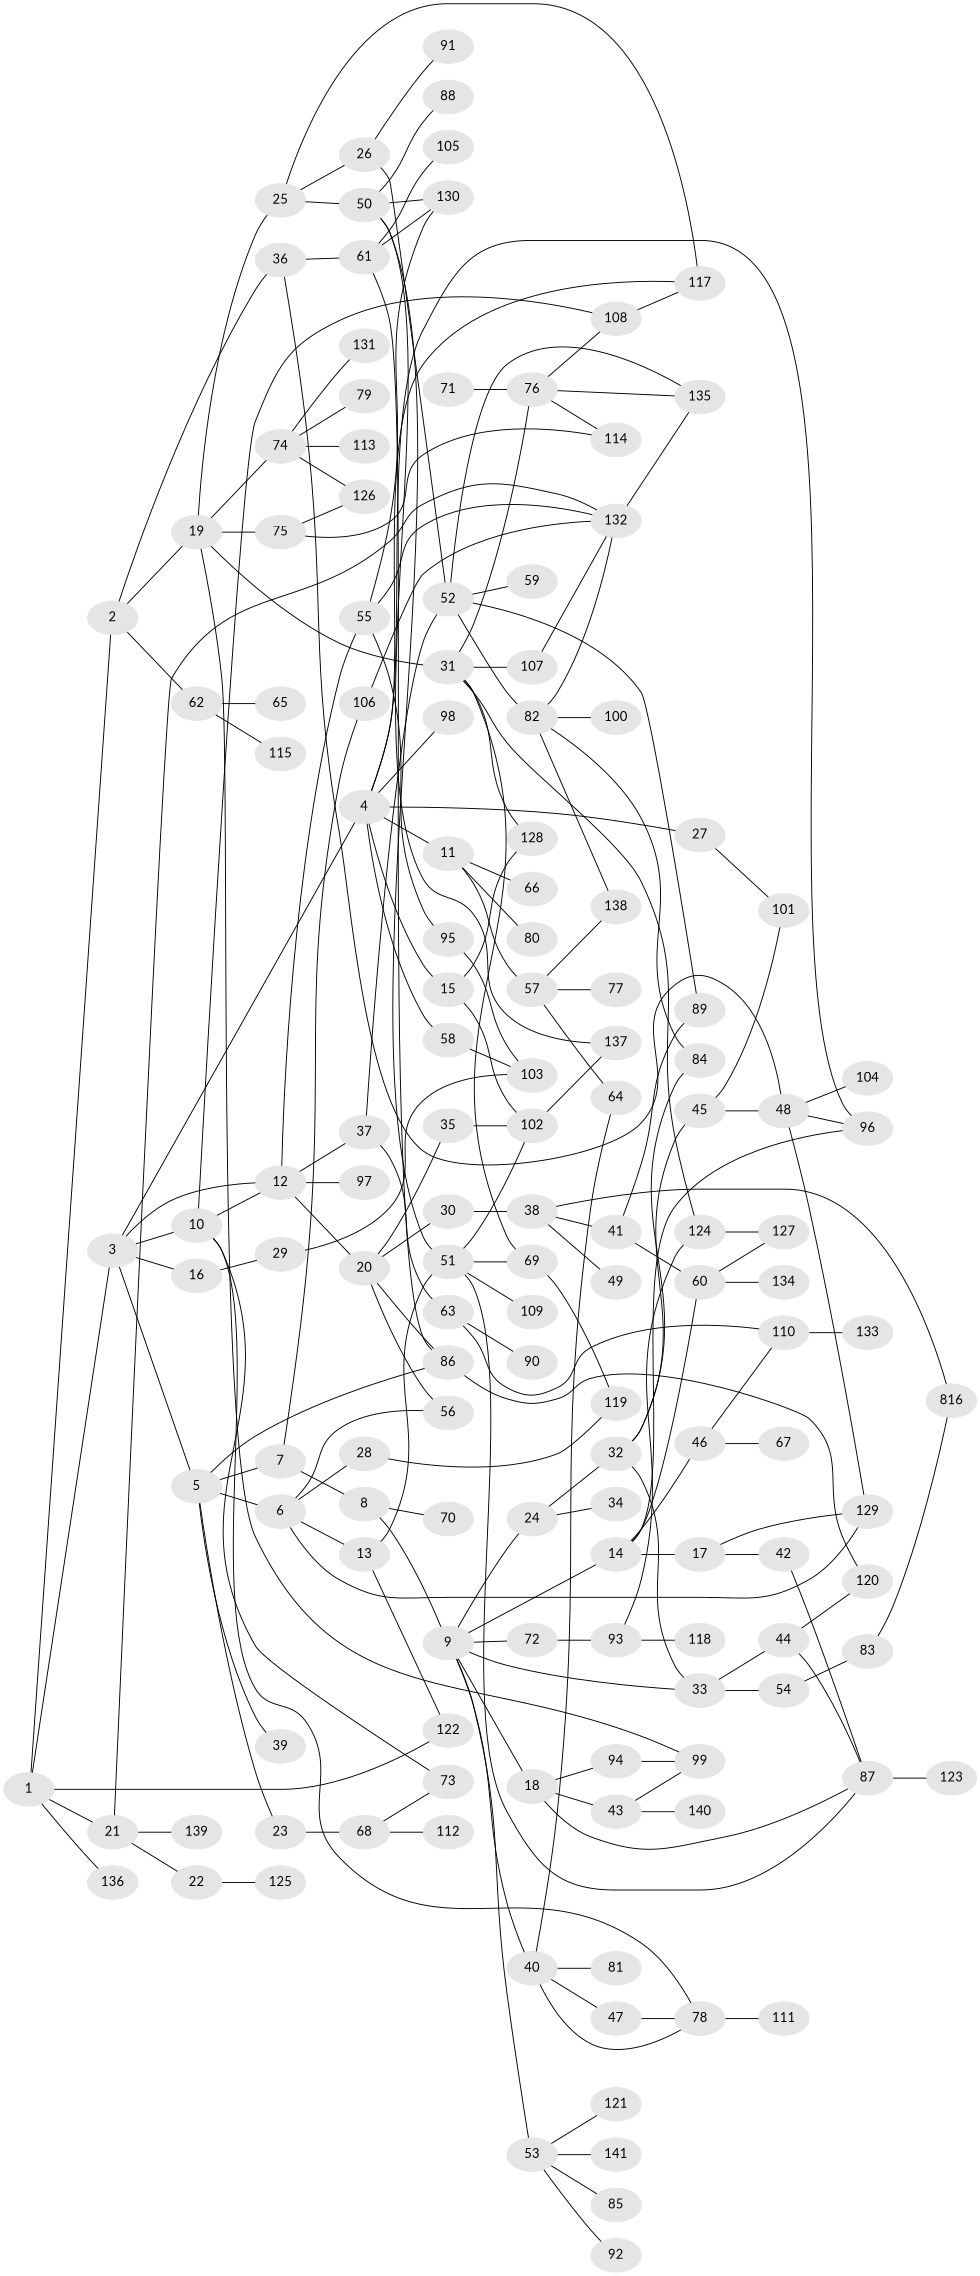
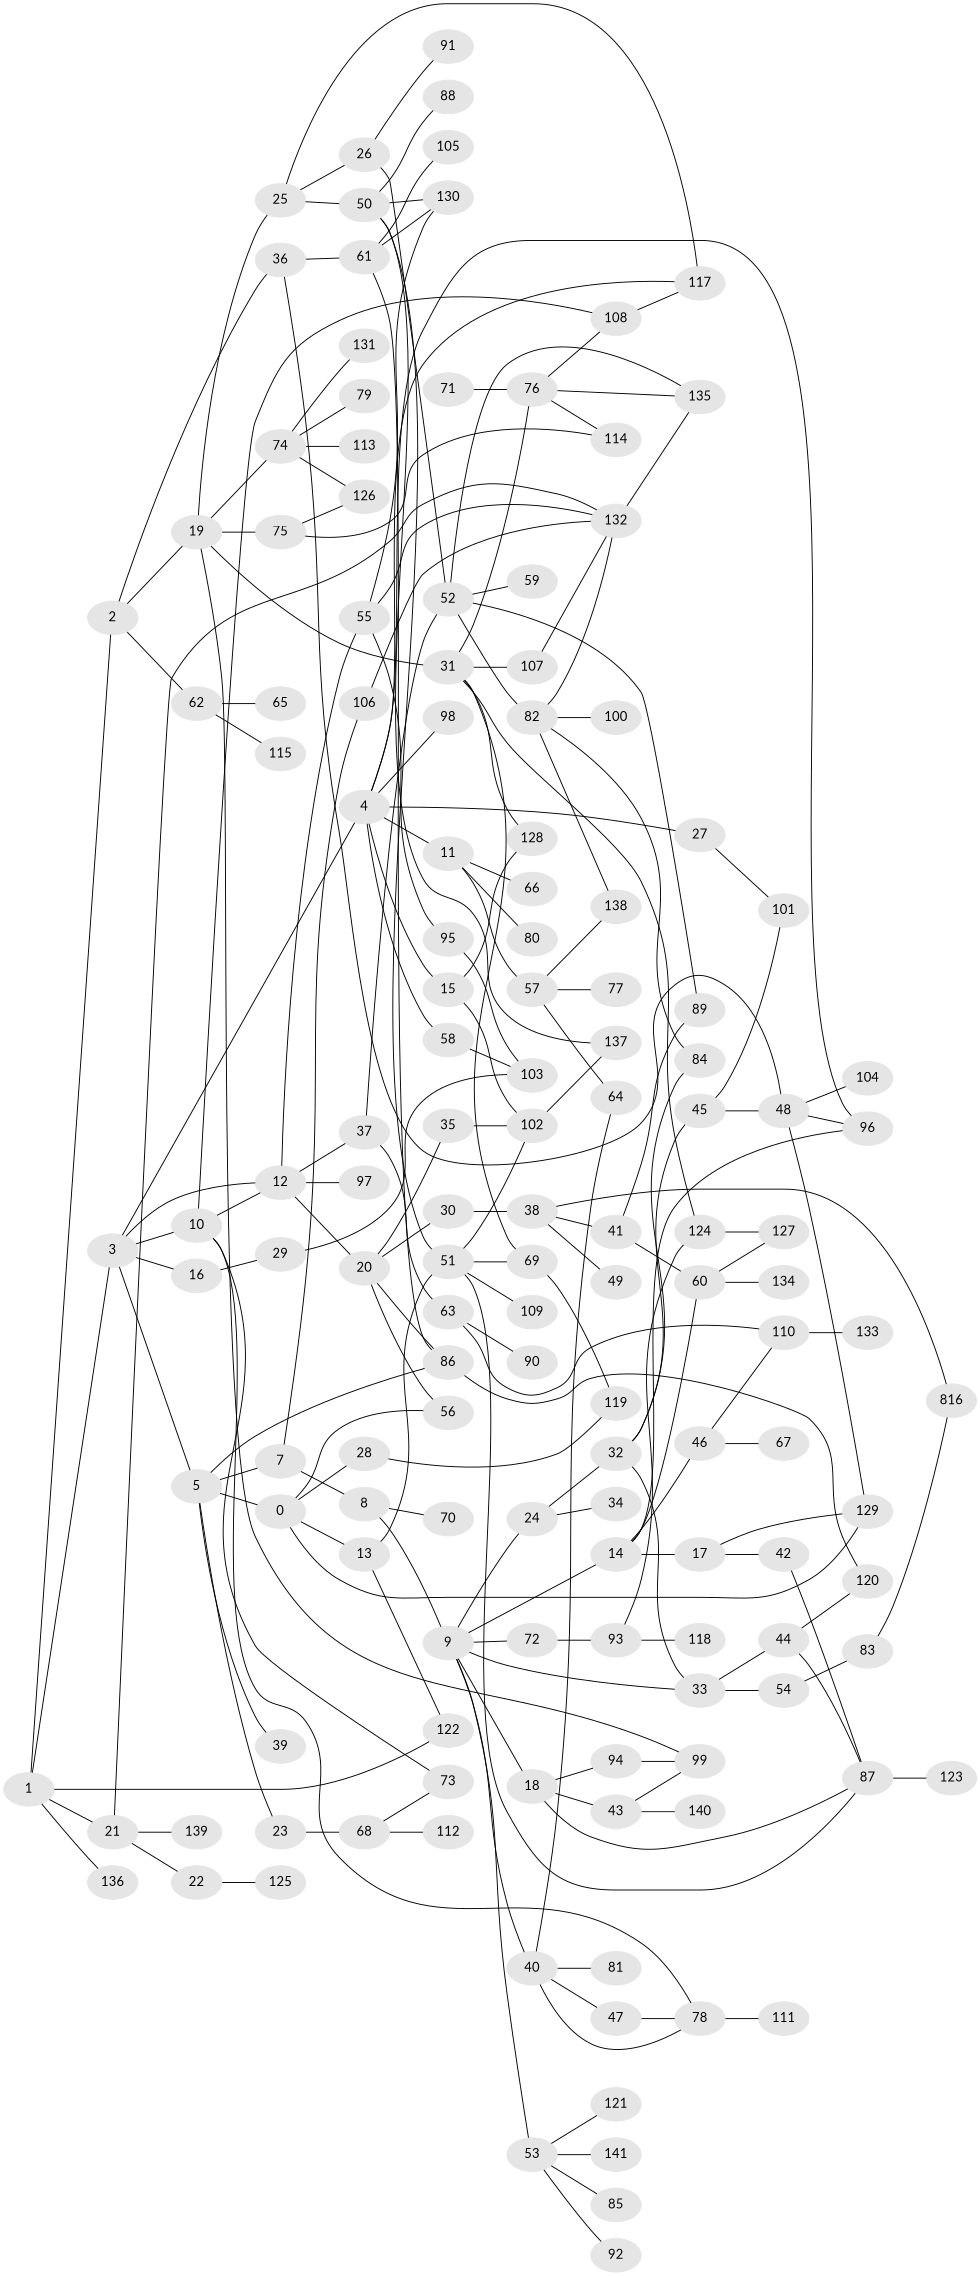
(281, 1512) -> (281, 1512)
